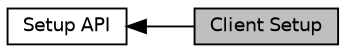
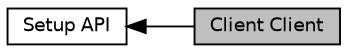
(266, 26) -> (267, 26)
